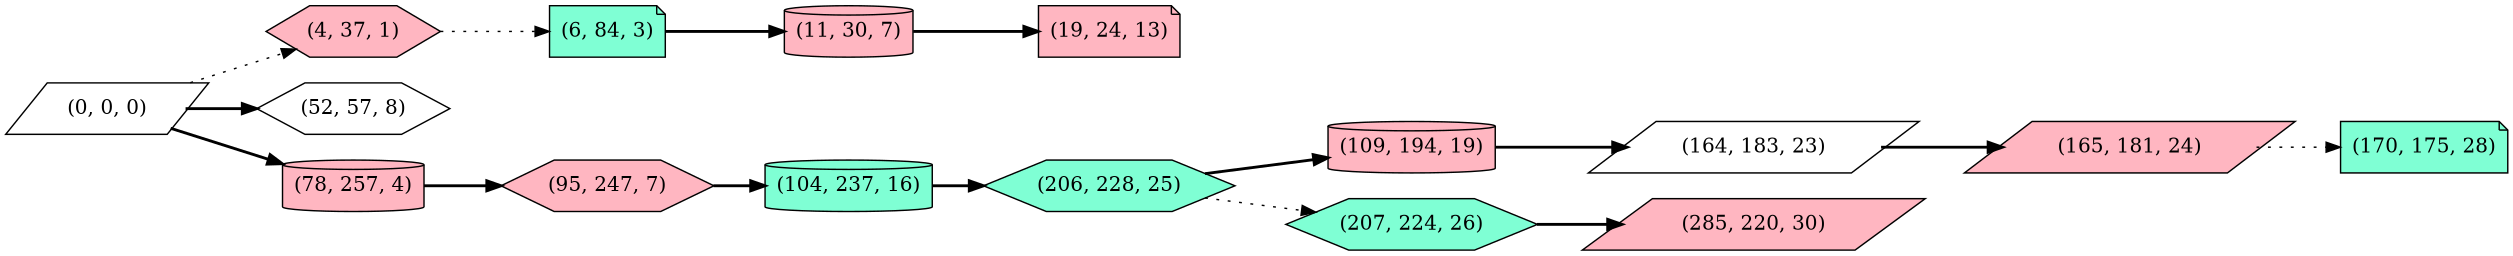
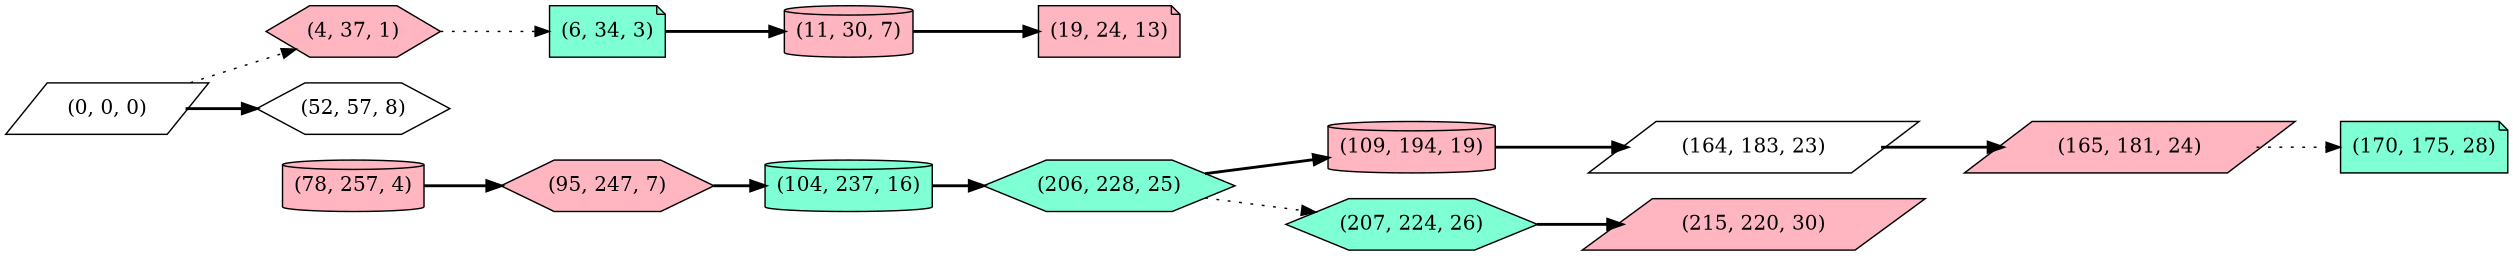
(607, 31) -> (607, 31)
(219, 144) -> none
(1754, 224) -> (1754, 224)
